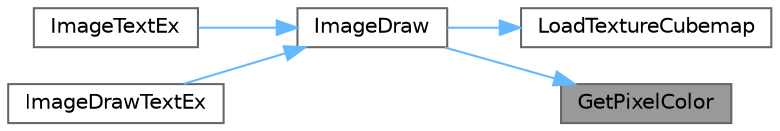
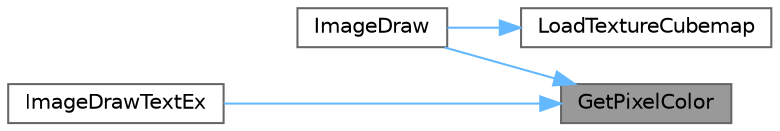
(116, 28) -> none
(234, 69) -> (382, 104)
